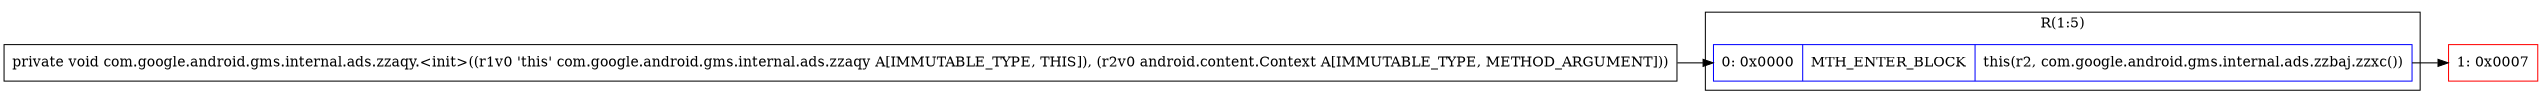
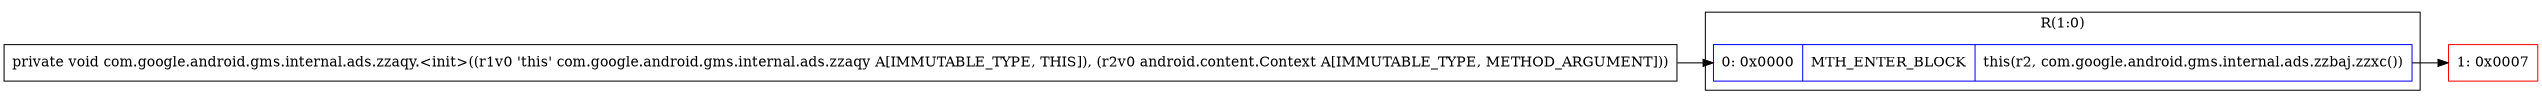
(2063, 24) -> (2063, 24)
